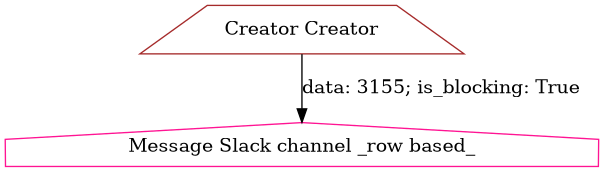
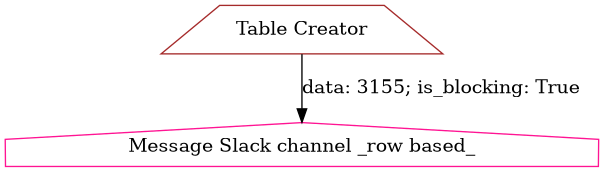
(302, 30) -> (302, 30)
